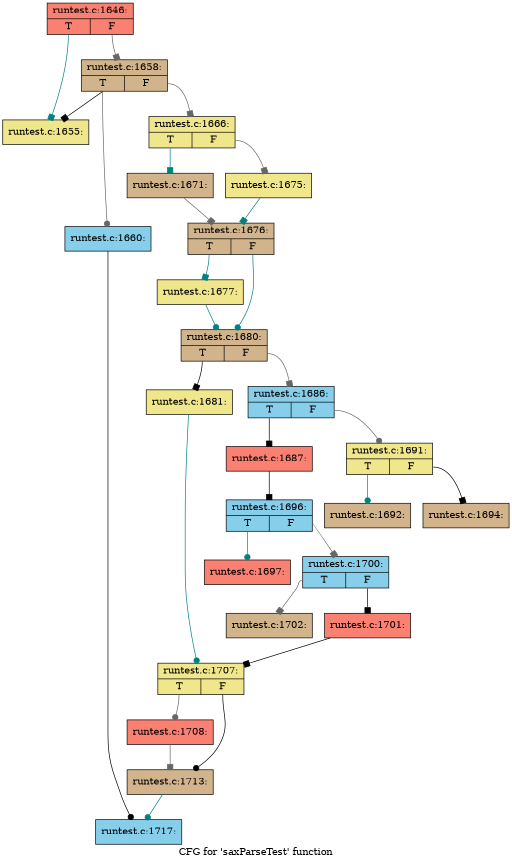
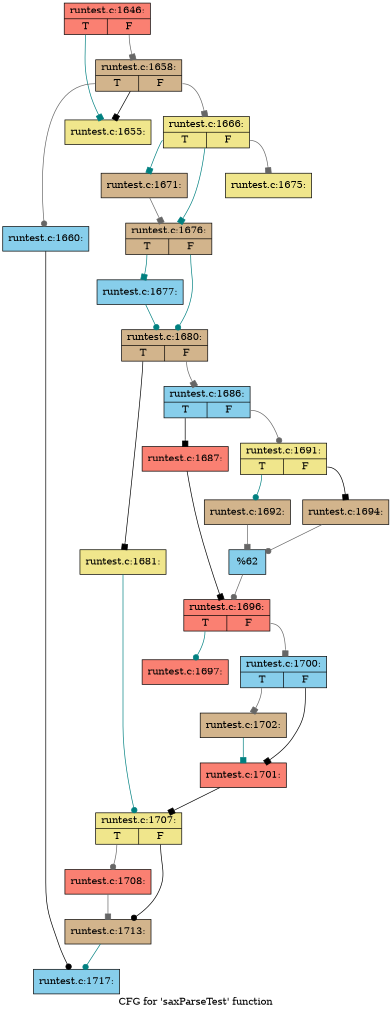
(253, 208) -> (198, 184)
(200, 292) -> (140, 292)
(269, 516) -> (227, 615)
none -> (247, 562)
none -> (243, 747)
